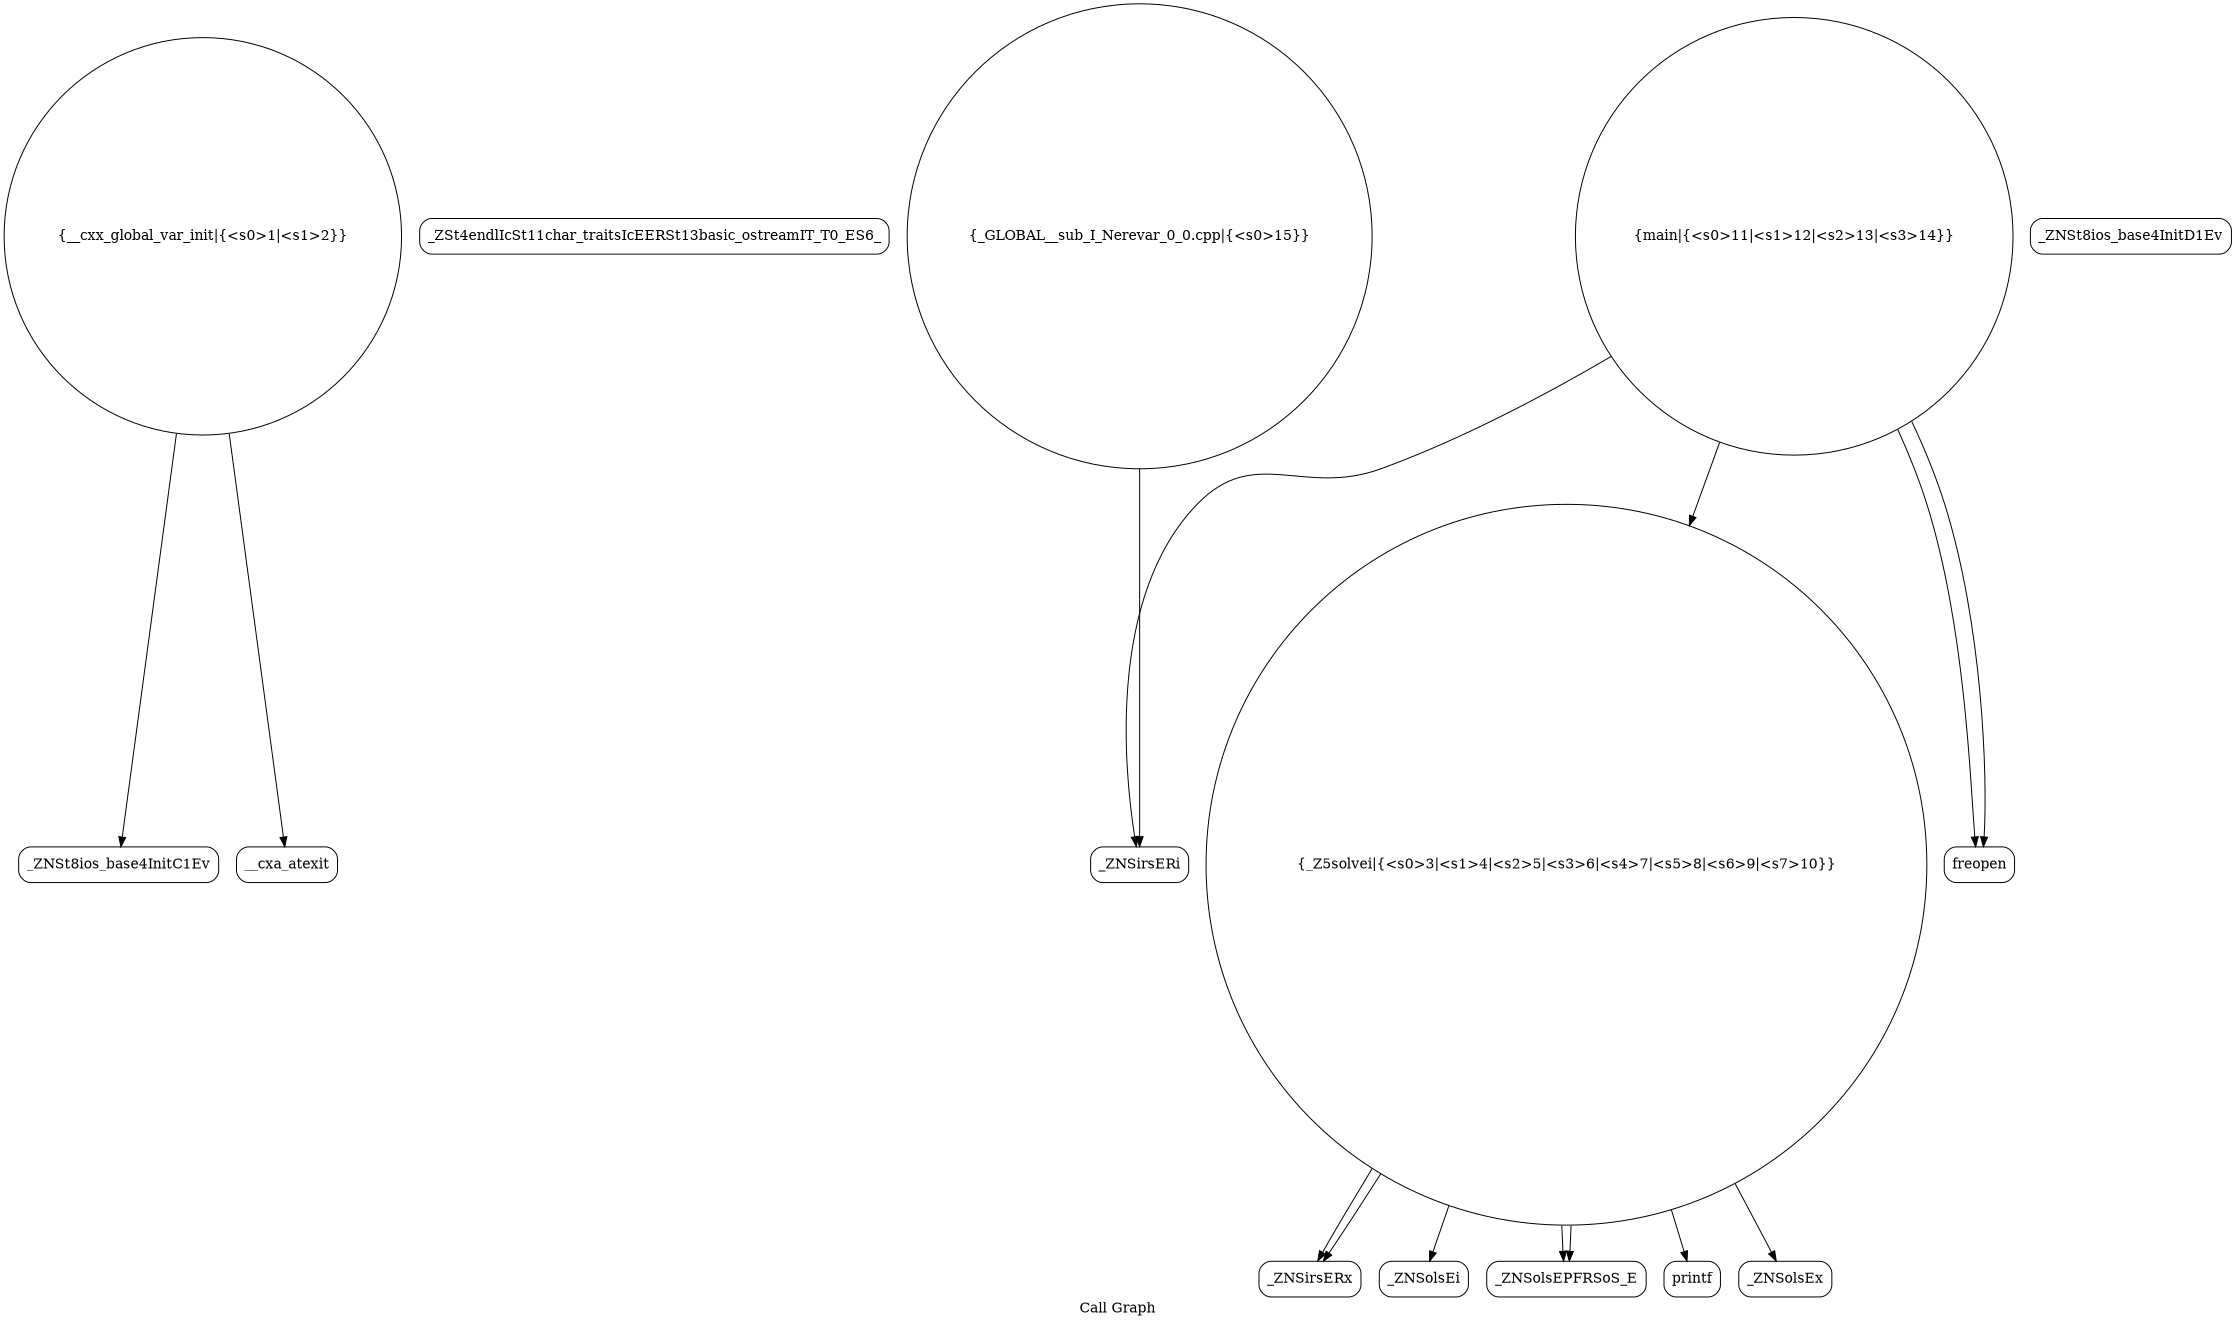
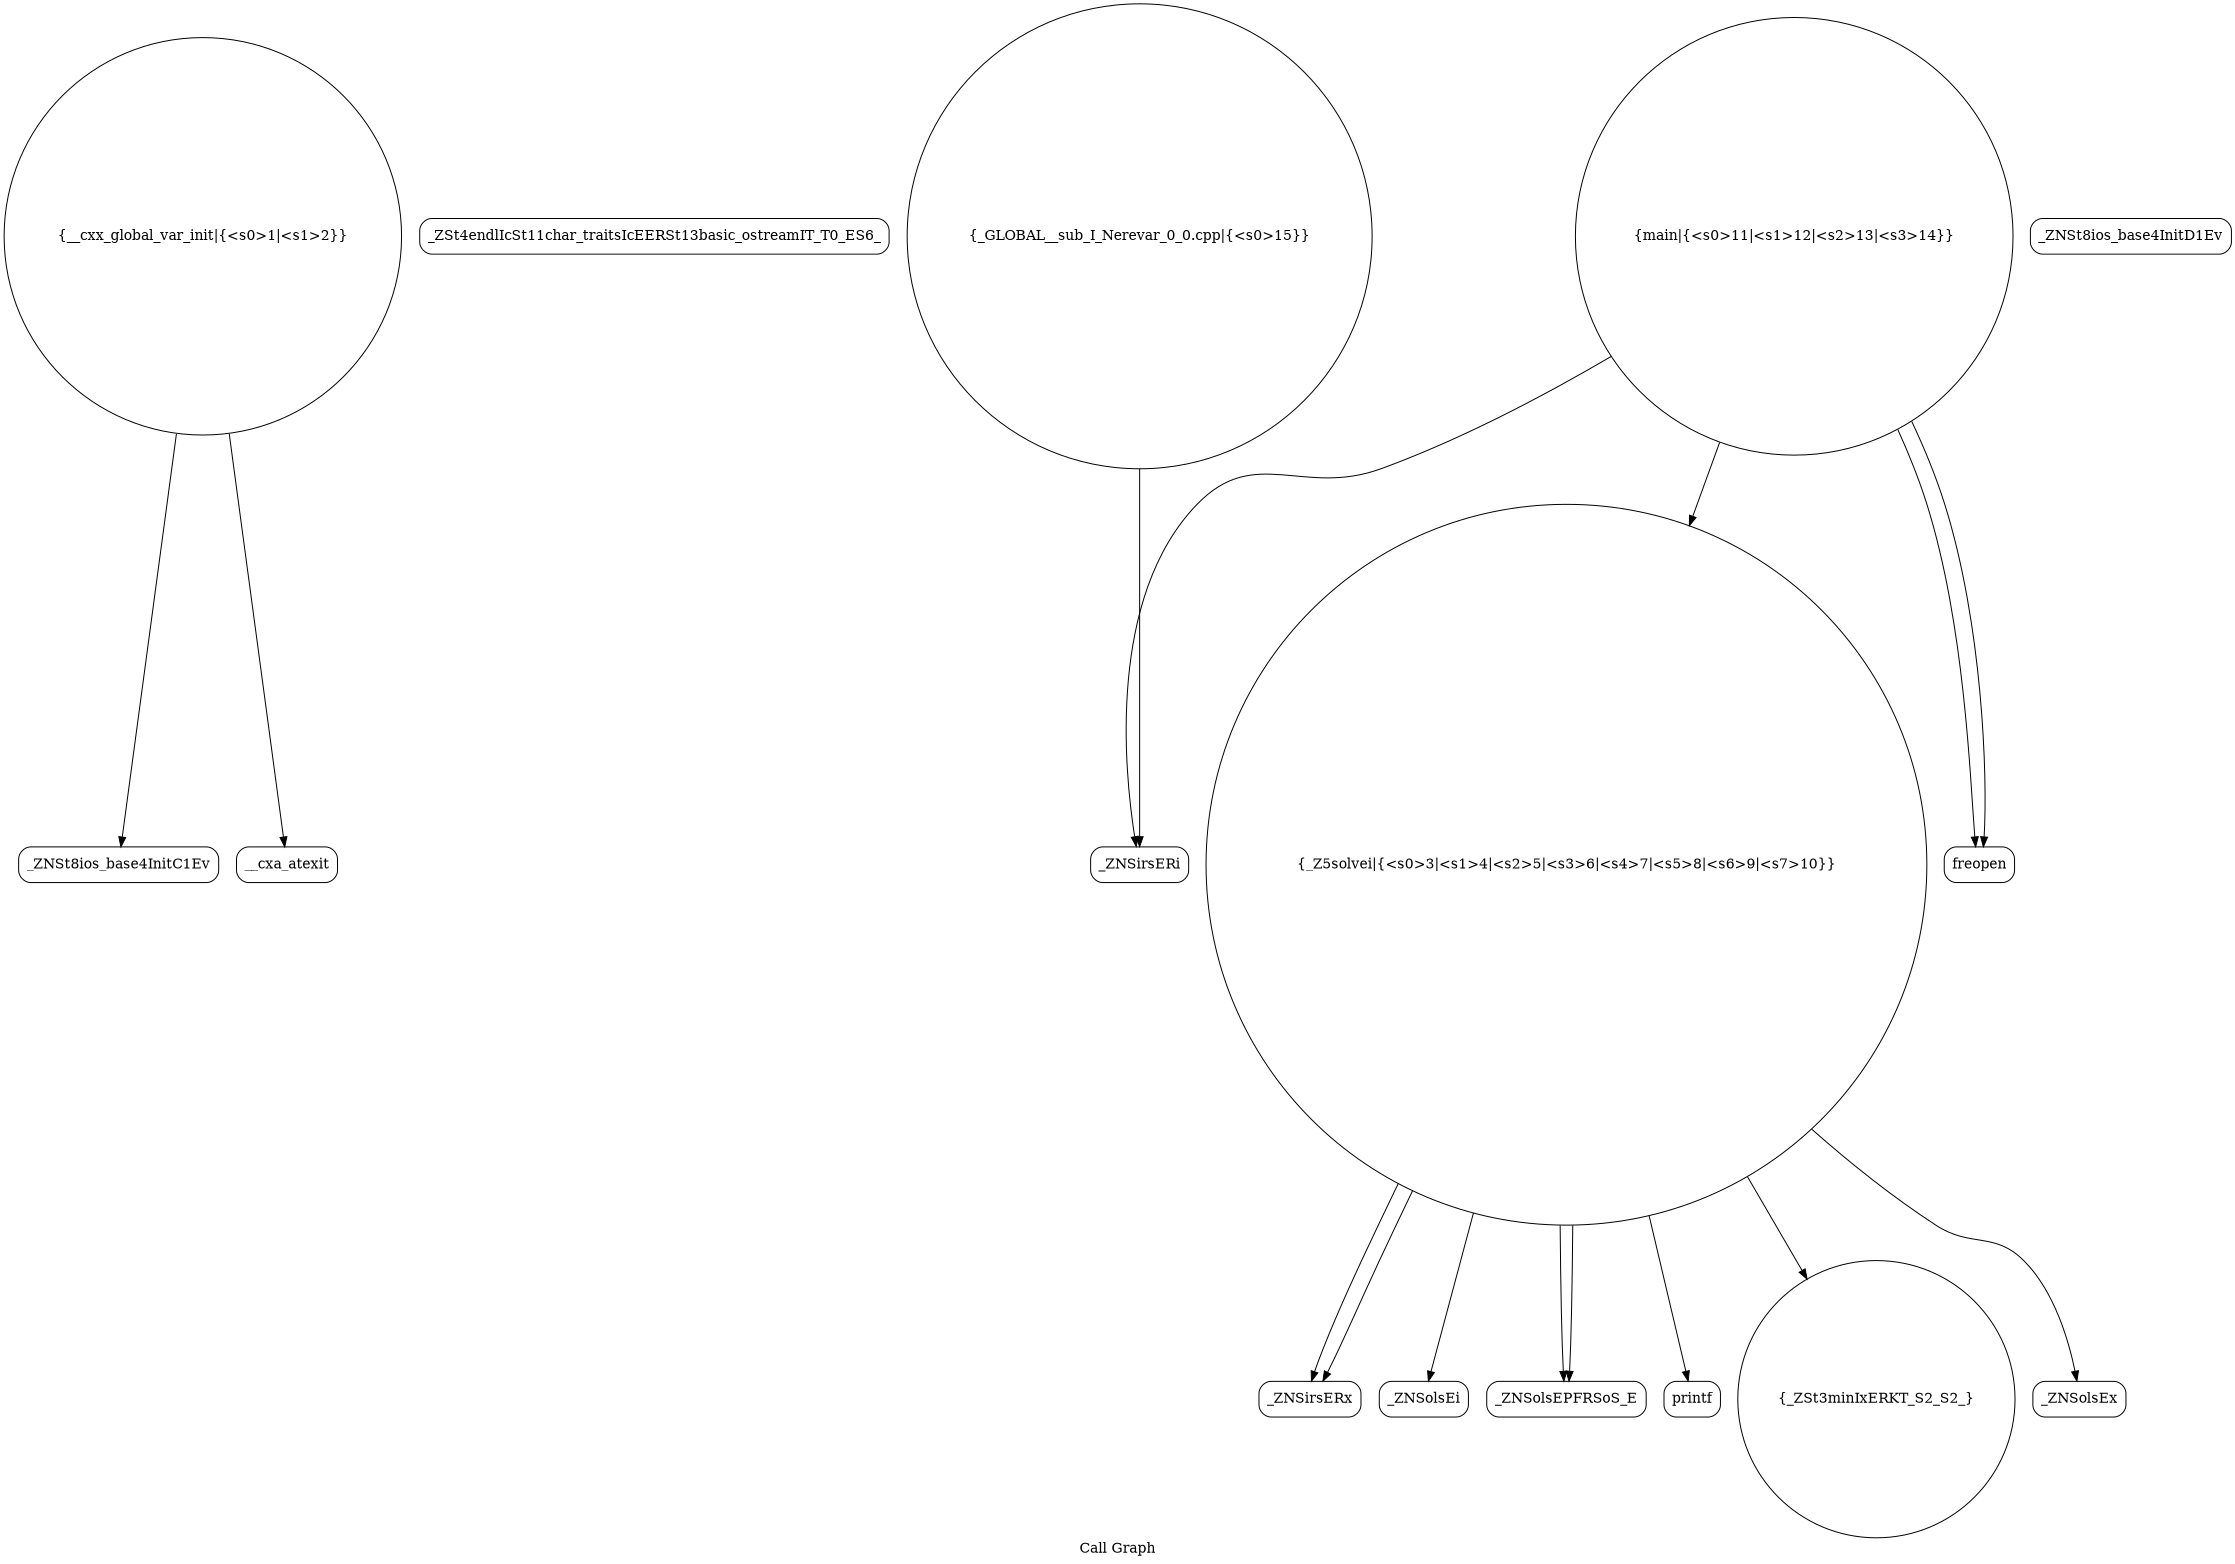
none -> (1876, 1399)
